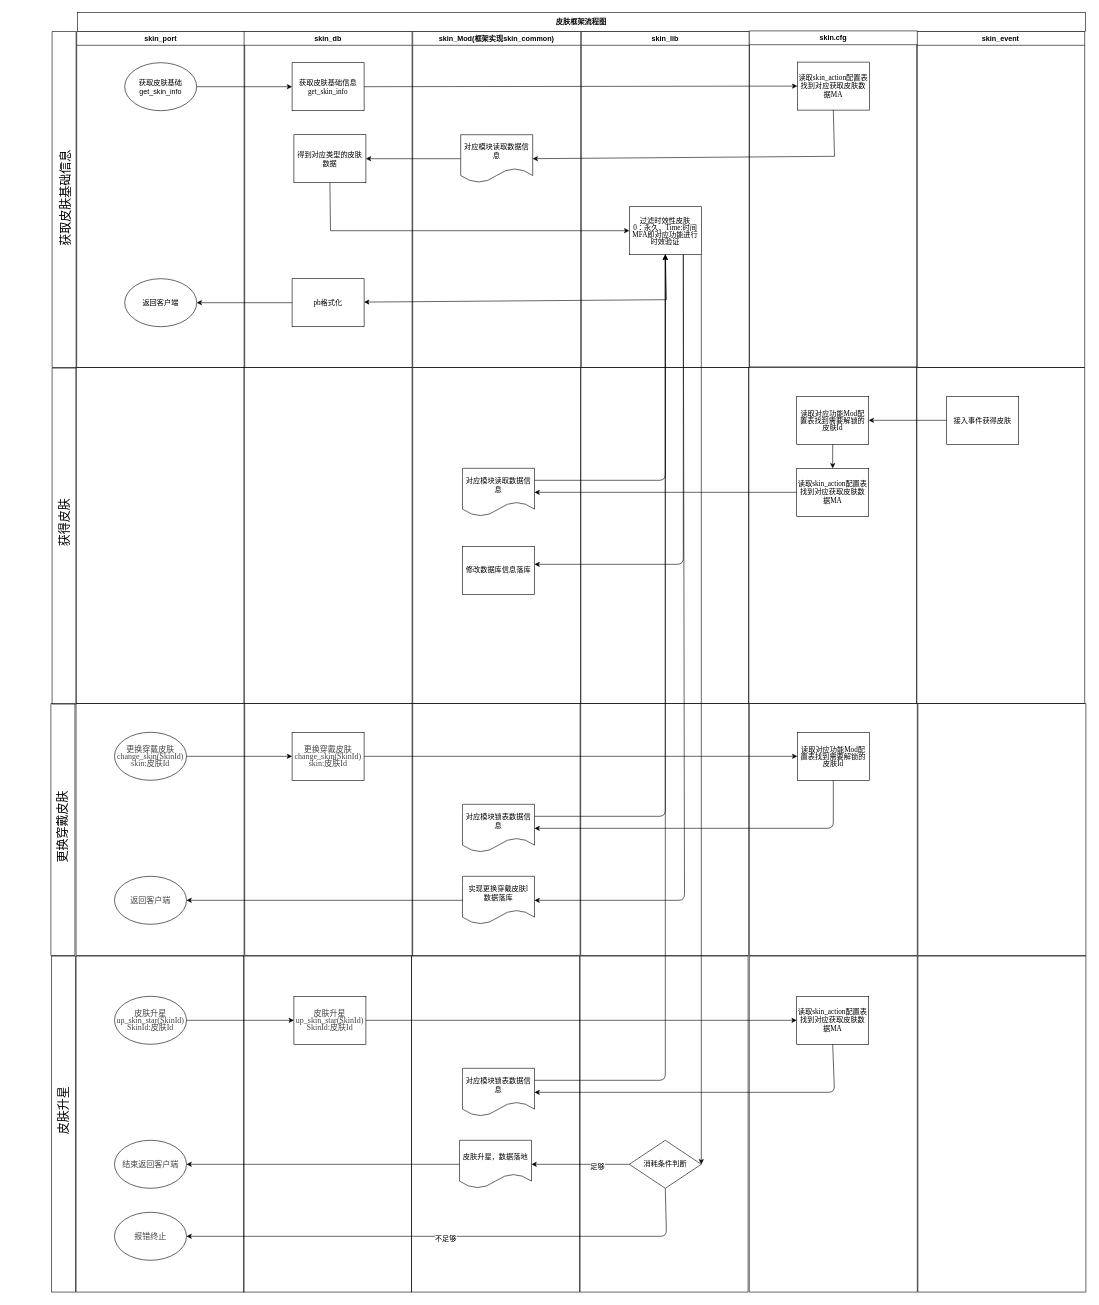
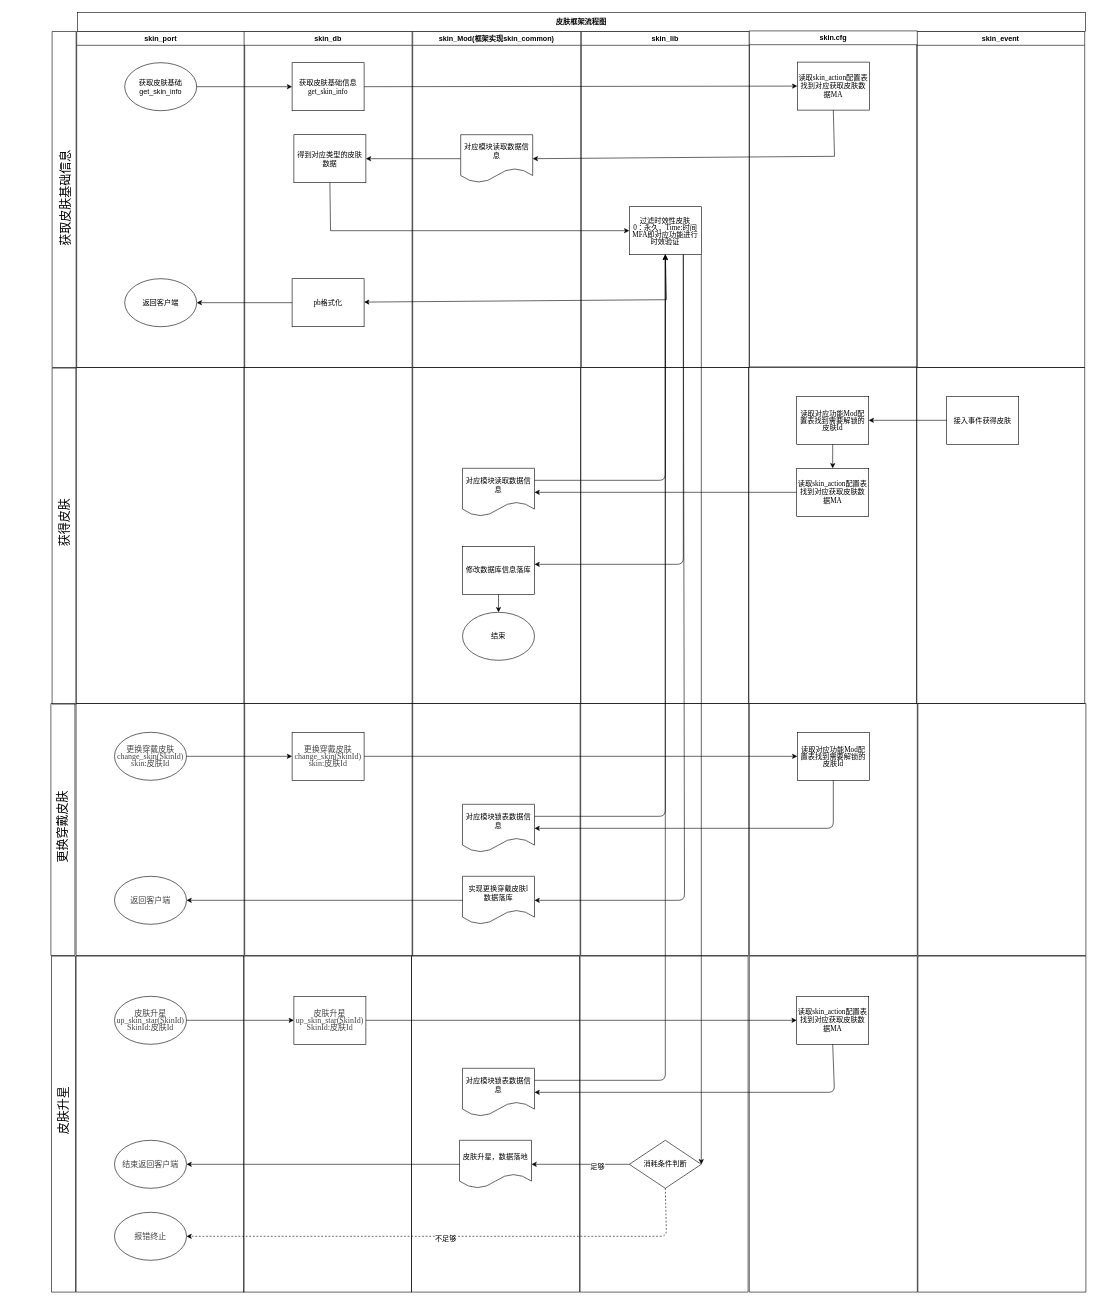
none -> (498, 601)
none -> (498, 636)
(584, 1236) -> (584, 1236)
